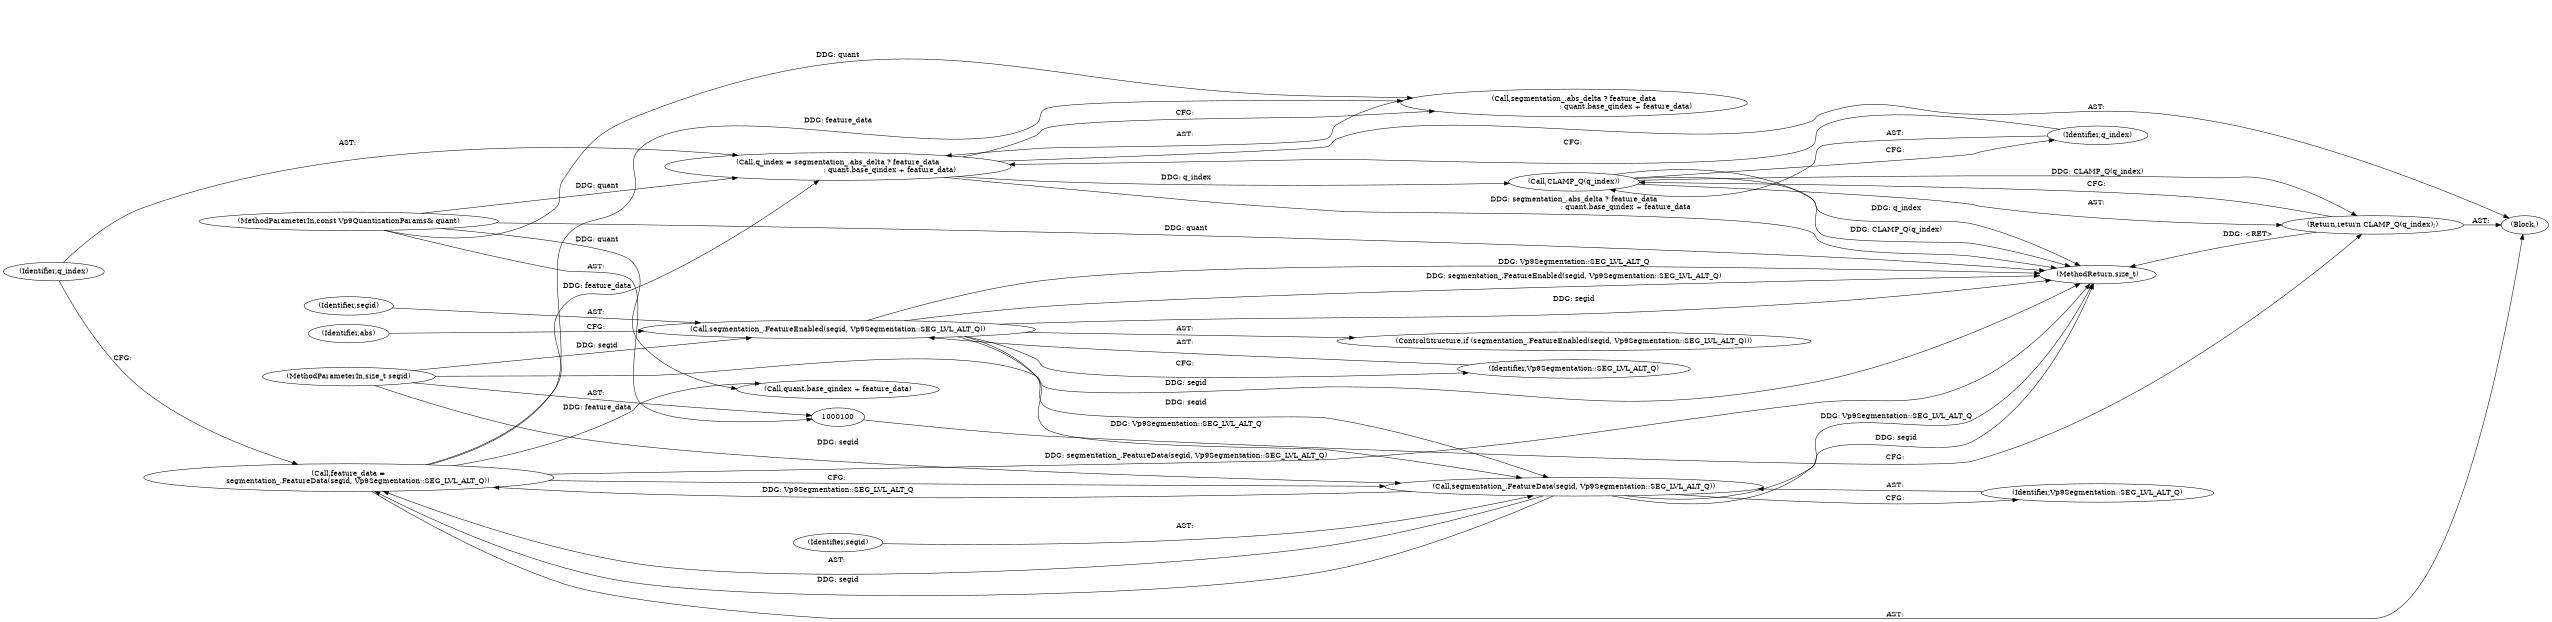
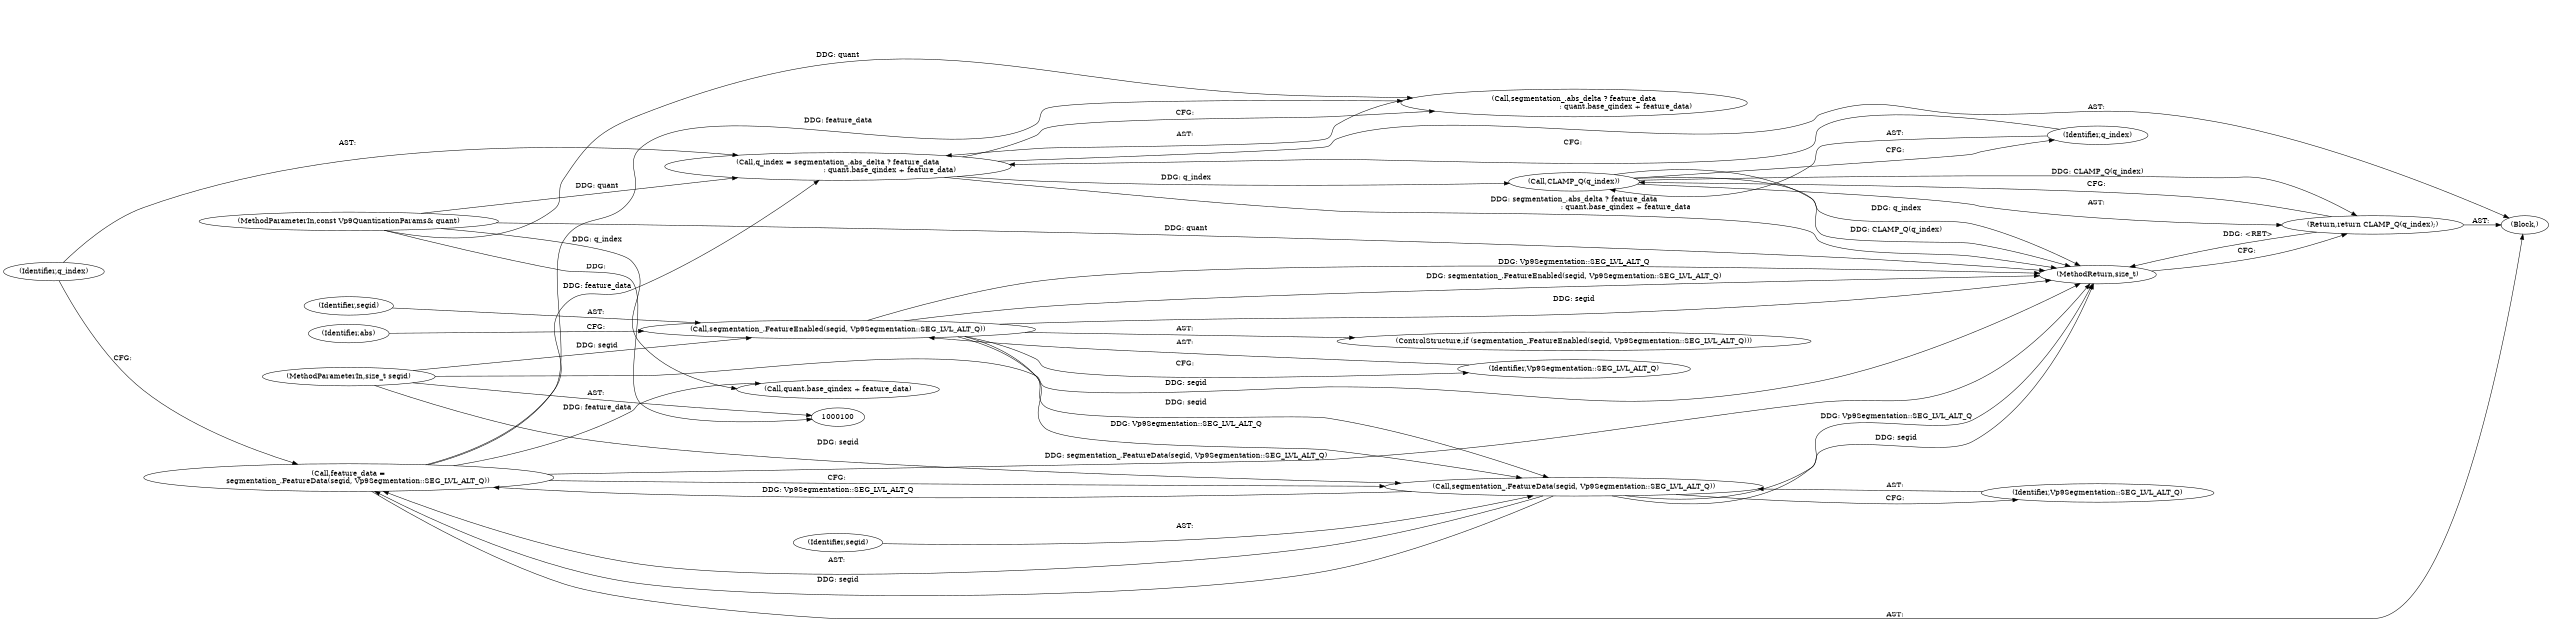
(597, 240) -> (597, 240)
(597, 267) -> (597, 267)
(1642, 459) -> (2248, 259)
